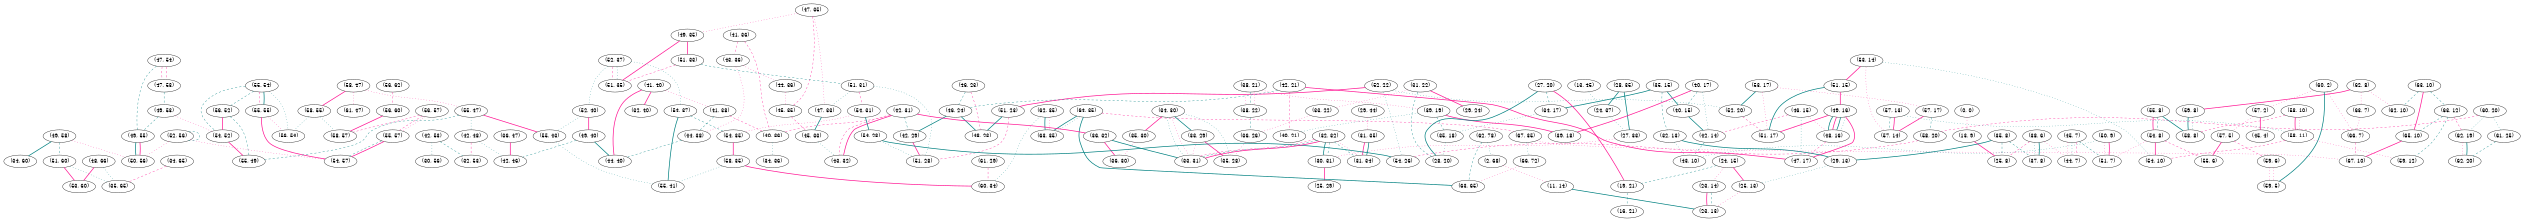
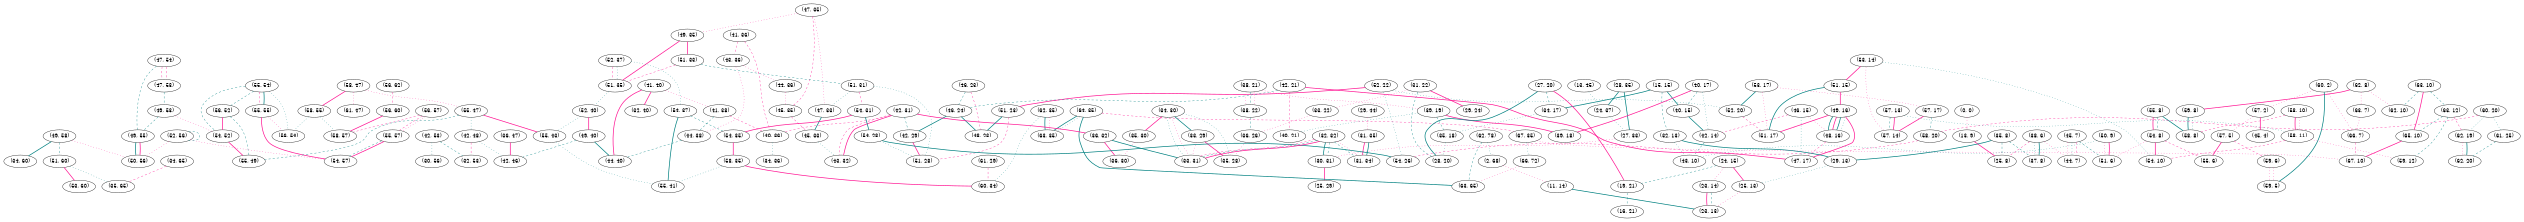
(594, 83) -> (602, 98)
(1662, 86) -> (1662, 86)
(804, 123) -> (804, 123)
(99, 161) -> none
(2107, 161) -> (2107, 161)
